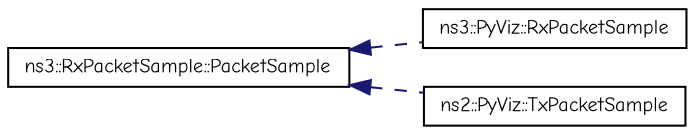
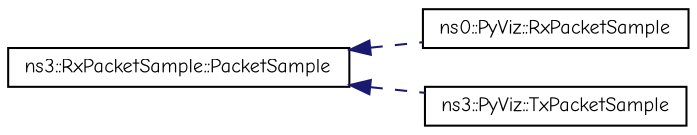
(555, 29) -> (556, 29)
(555, 106) -> (556, 106)
